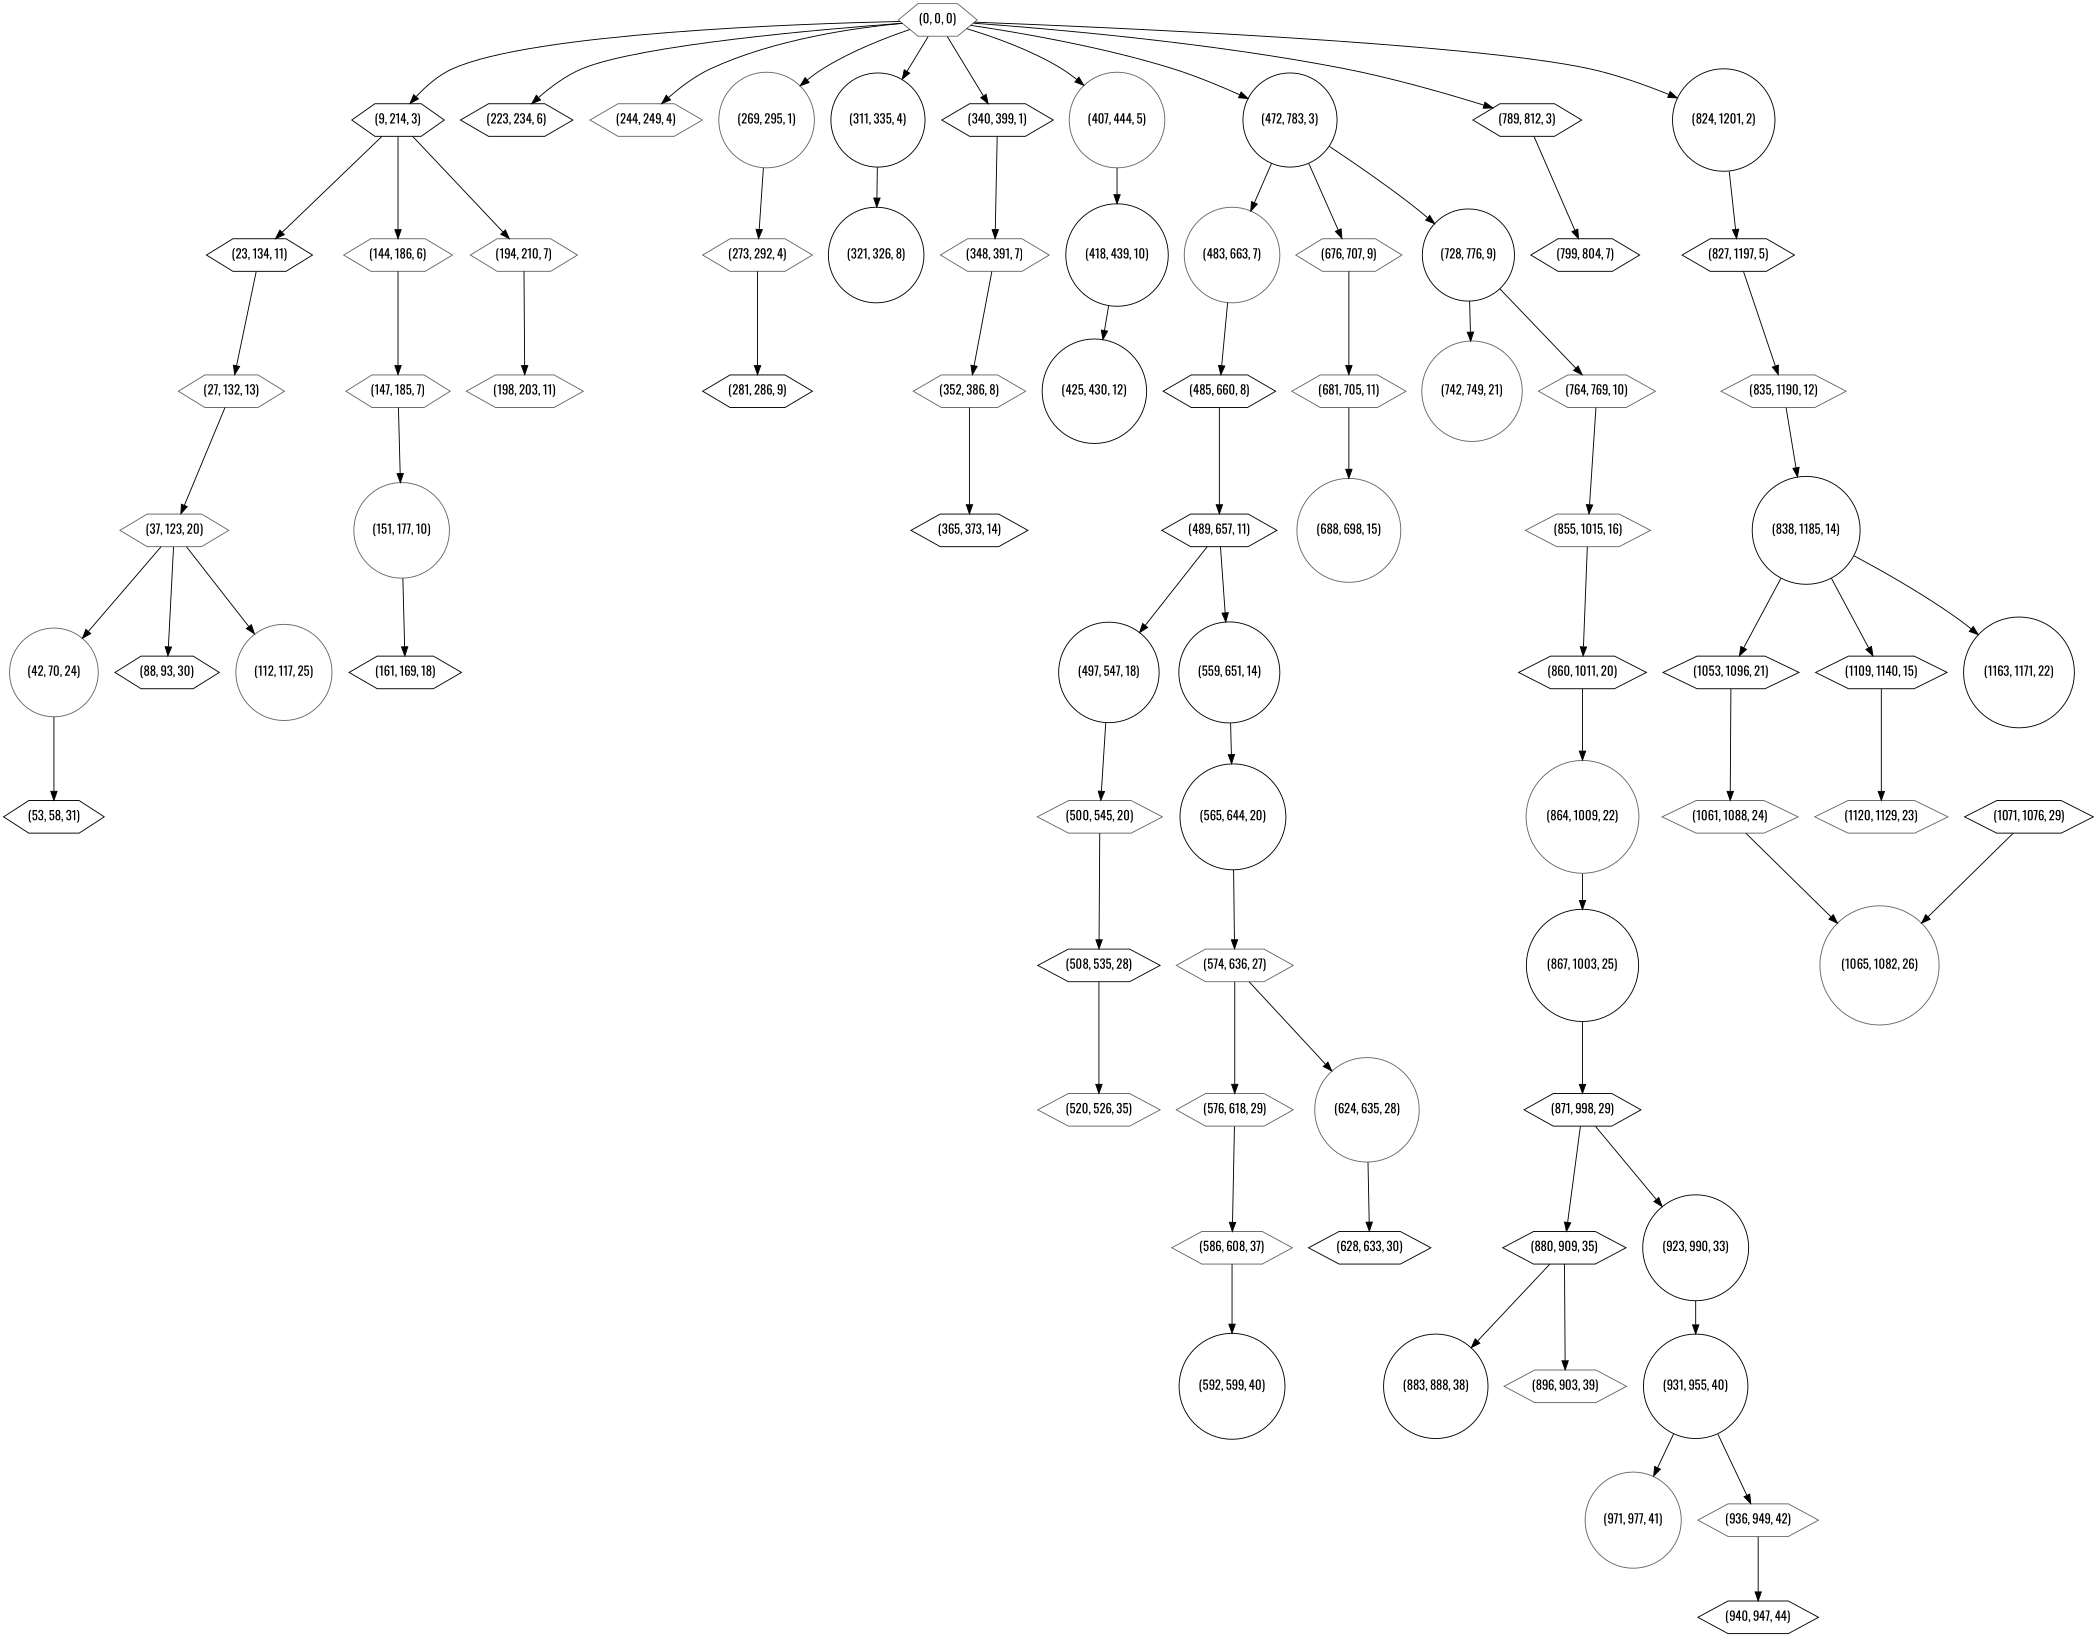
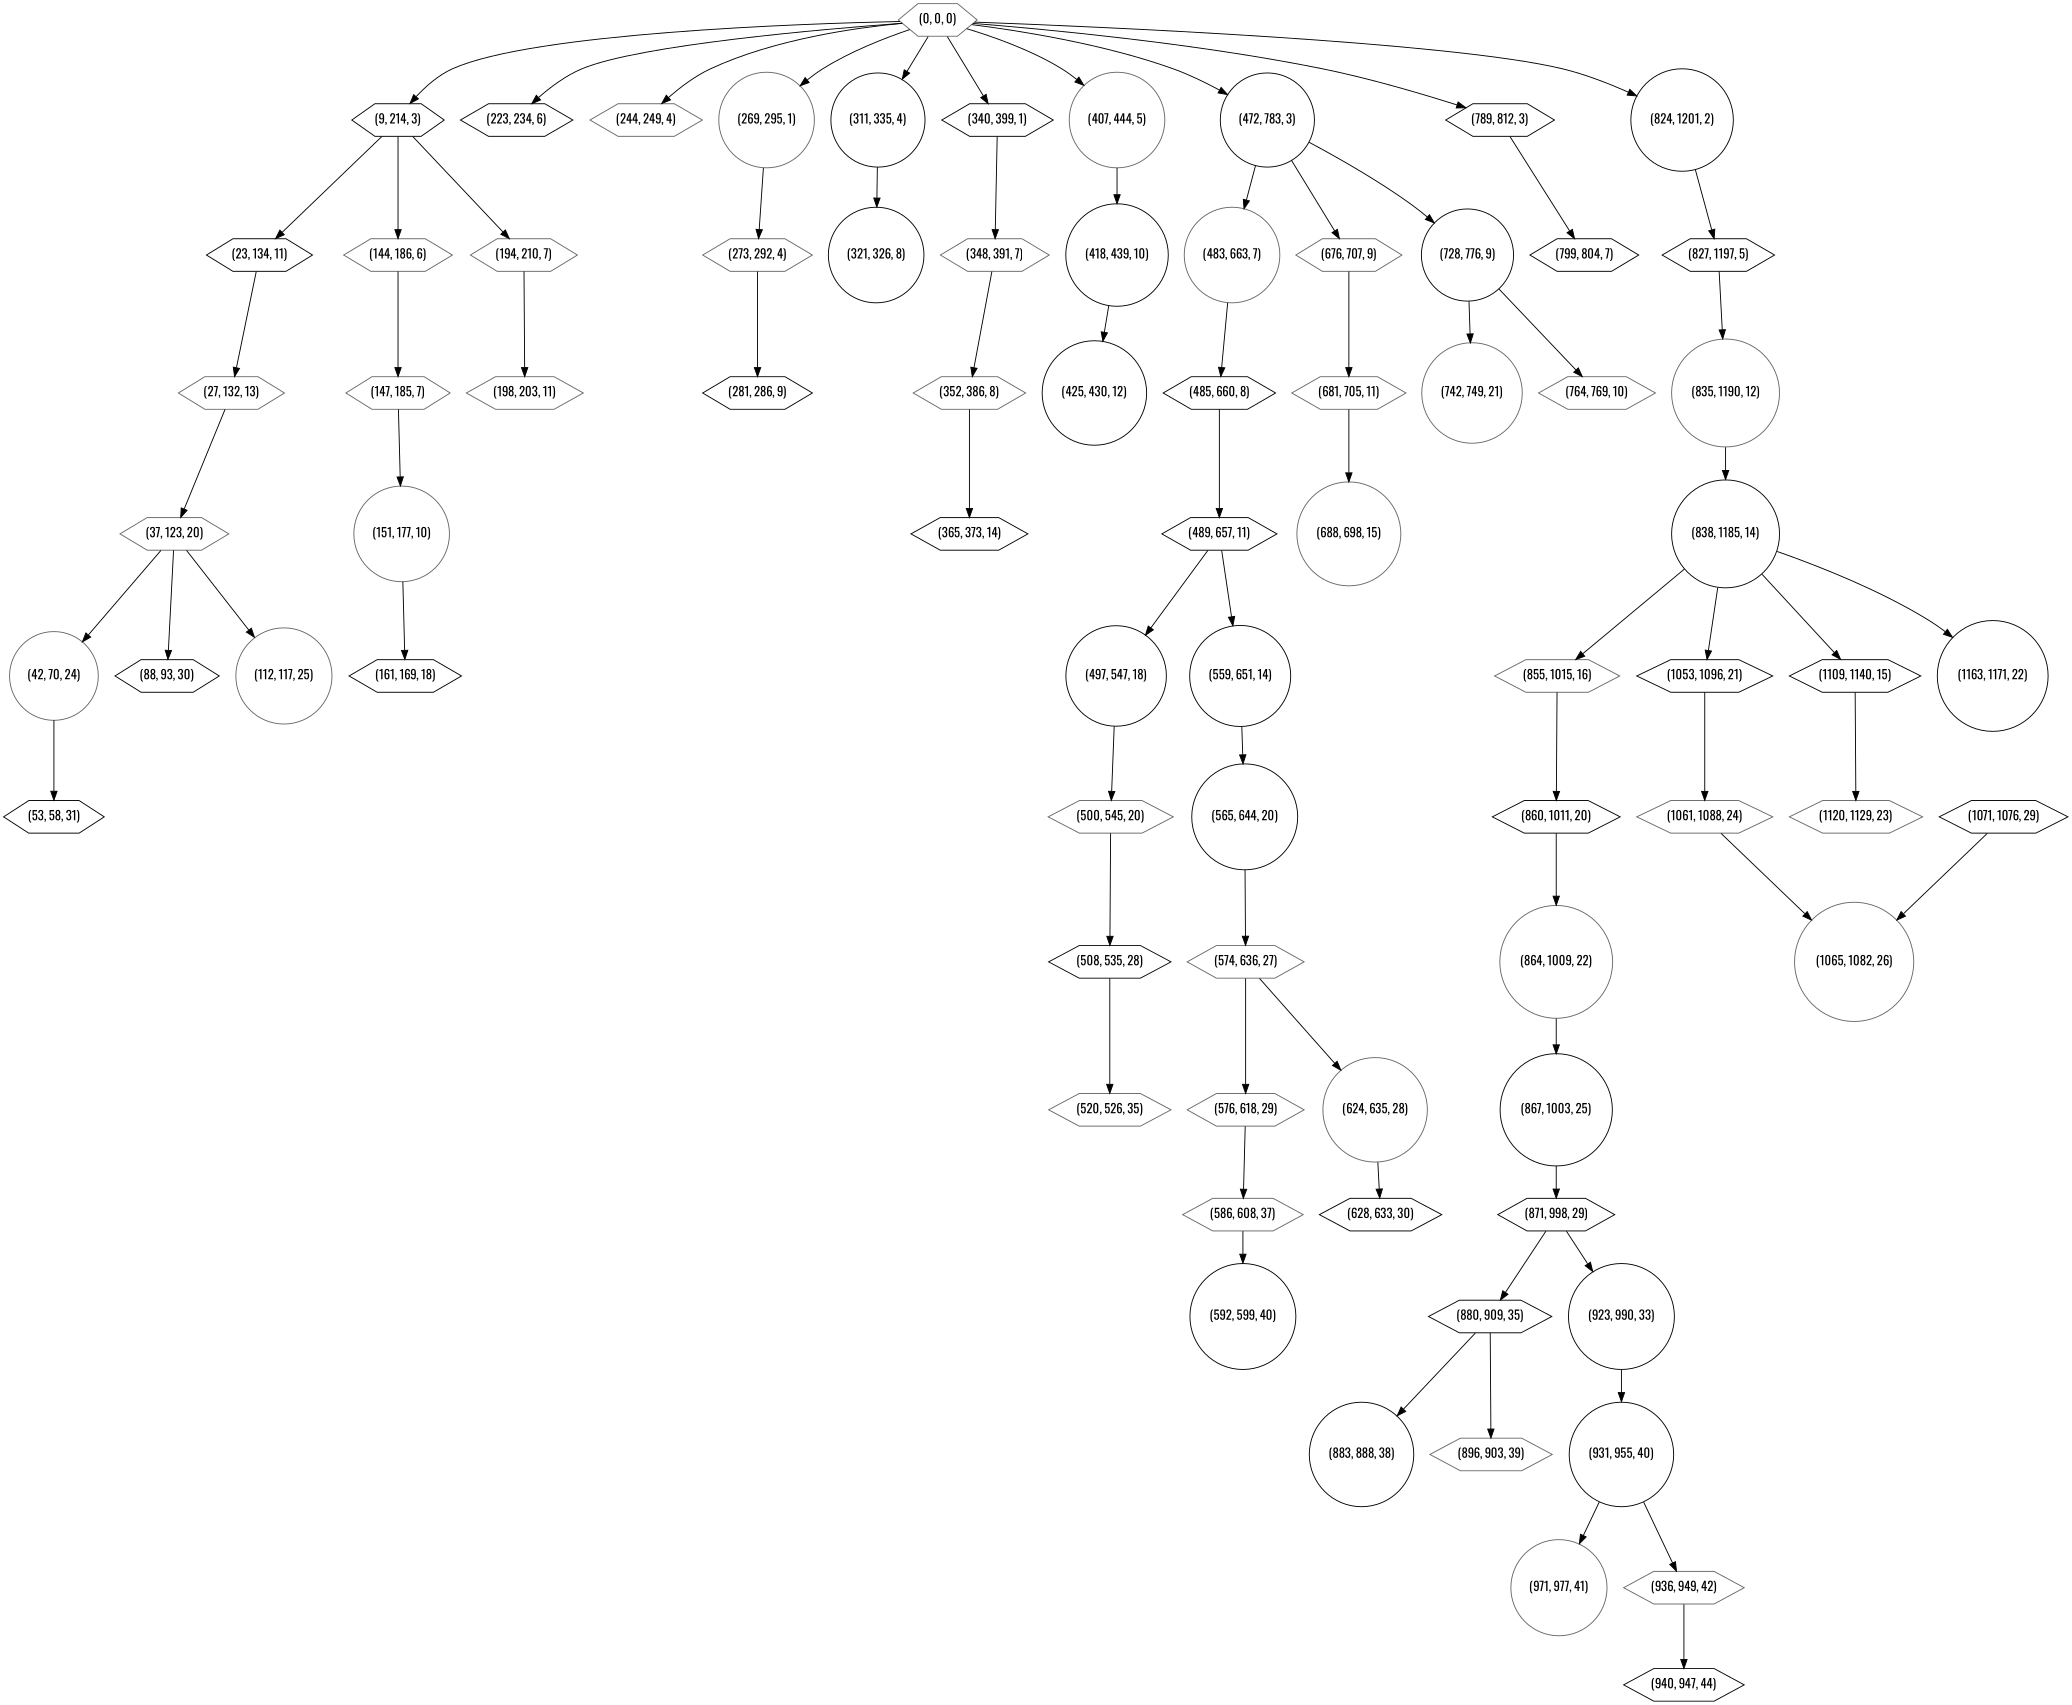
(1783, 391) -> (1726, 393)
(1593, 456) -> (1634, 611)
